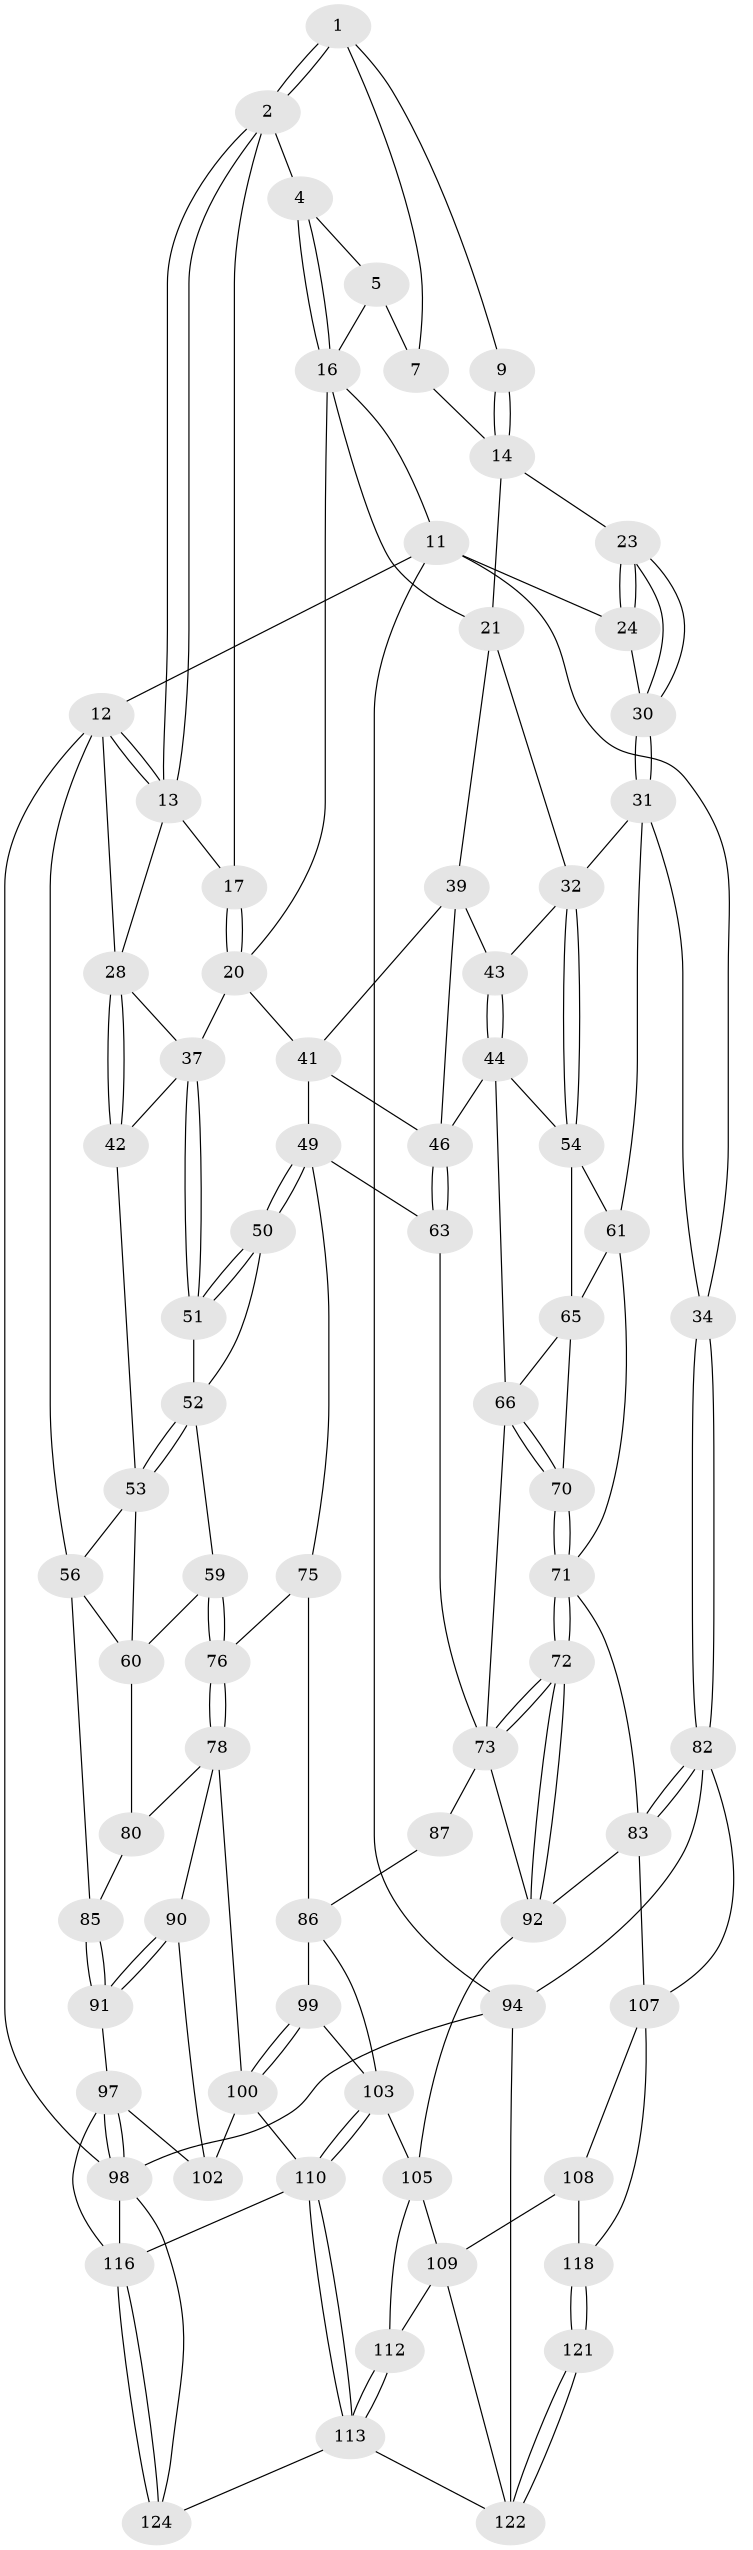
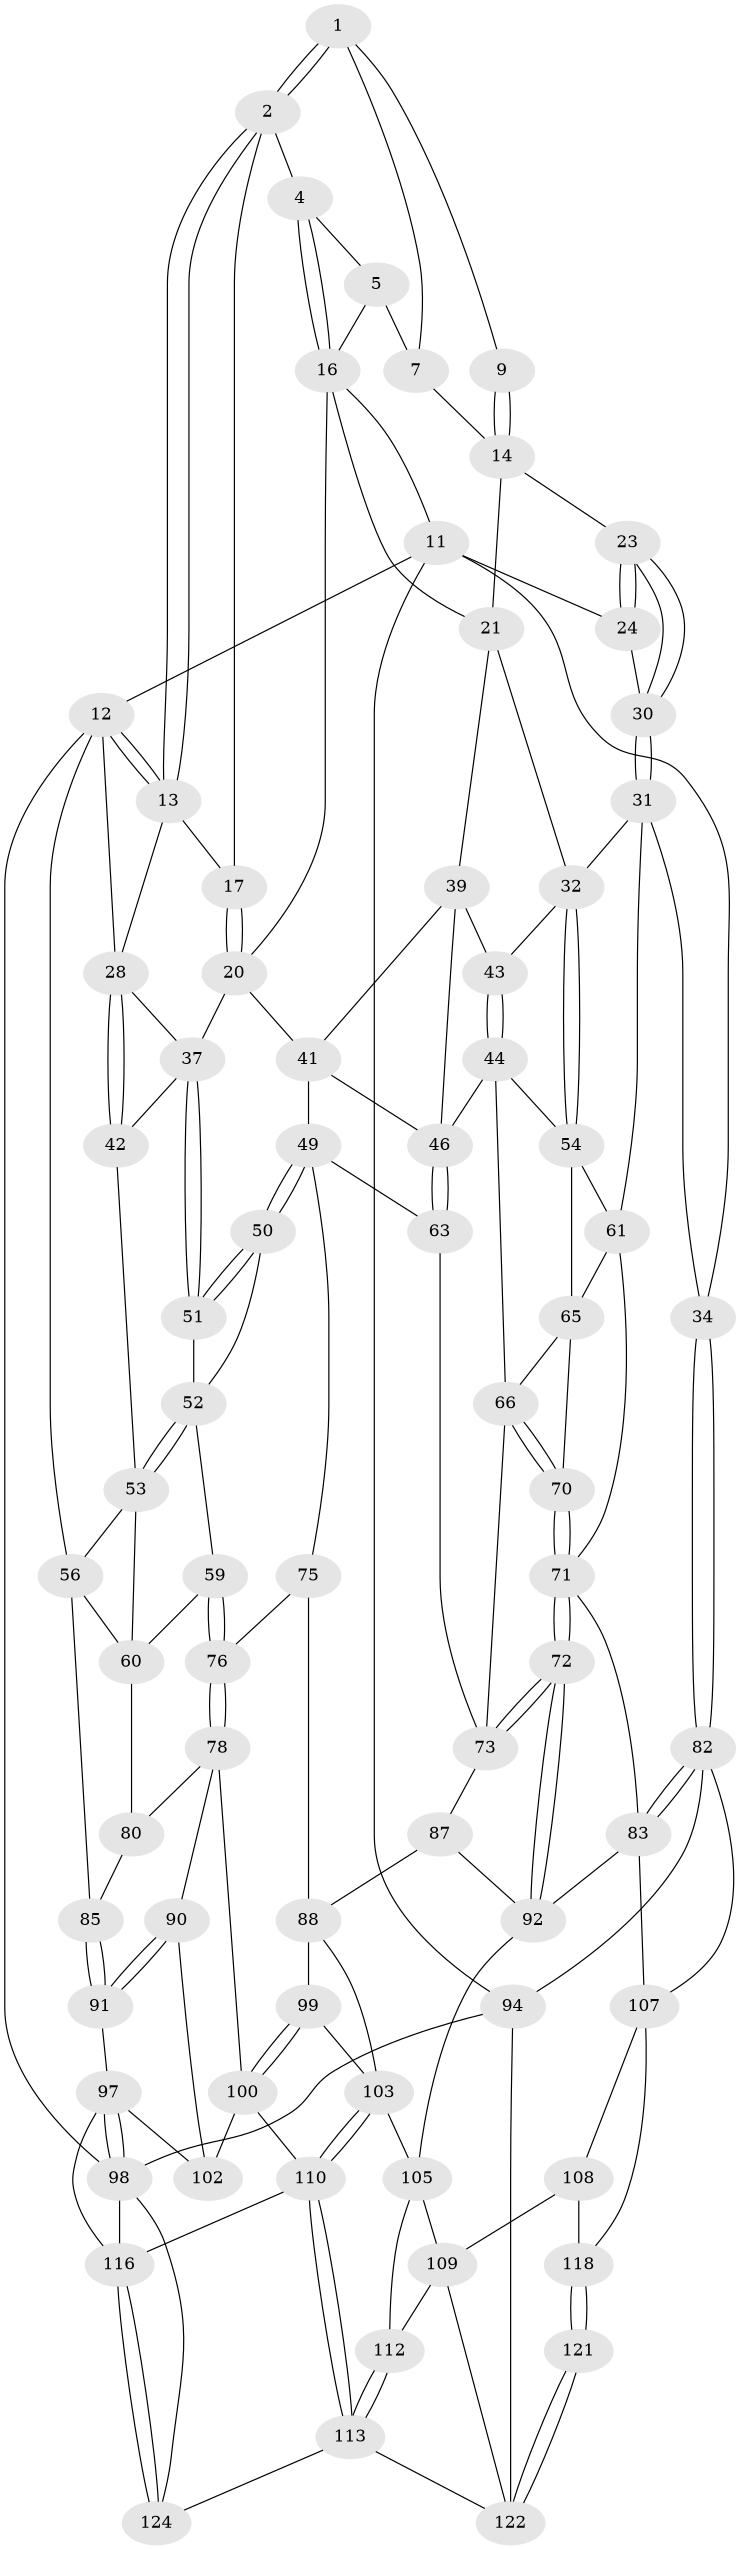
(509, 1834) -> (487, 1877)
(309, 1921) -> (309, 1921)
